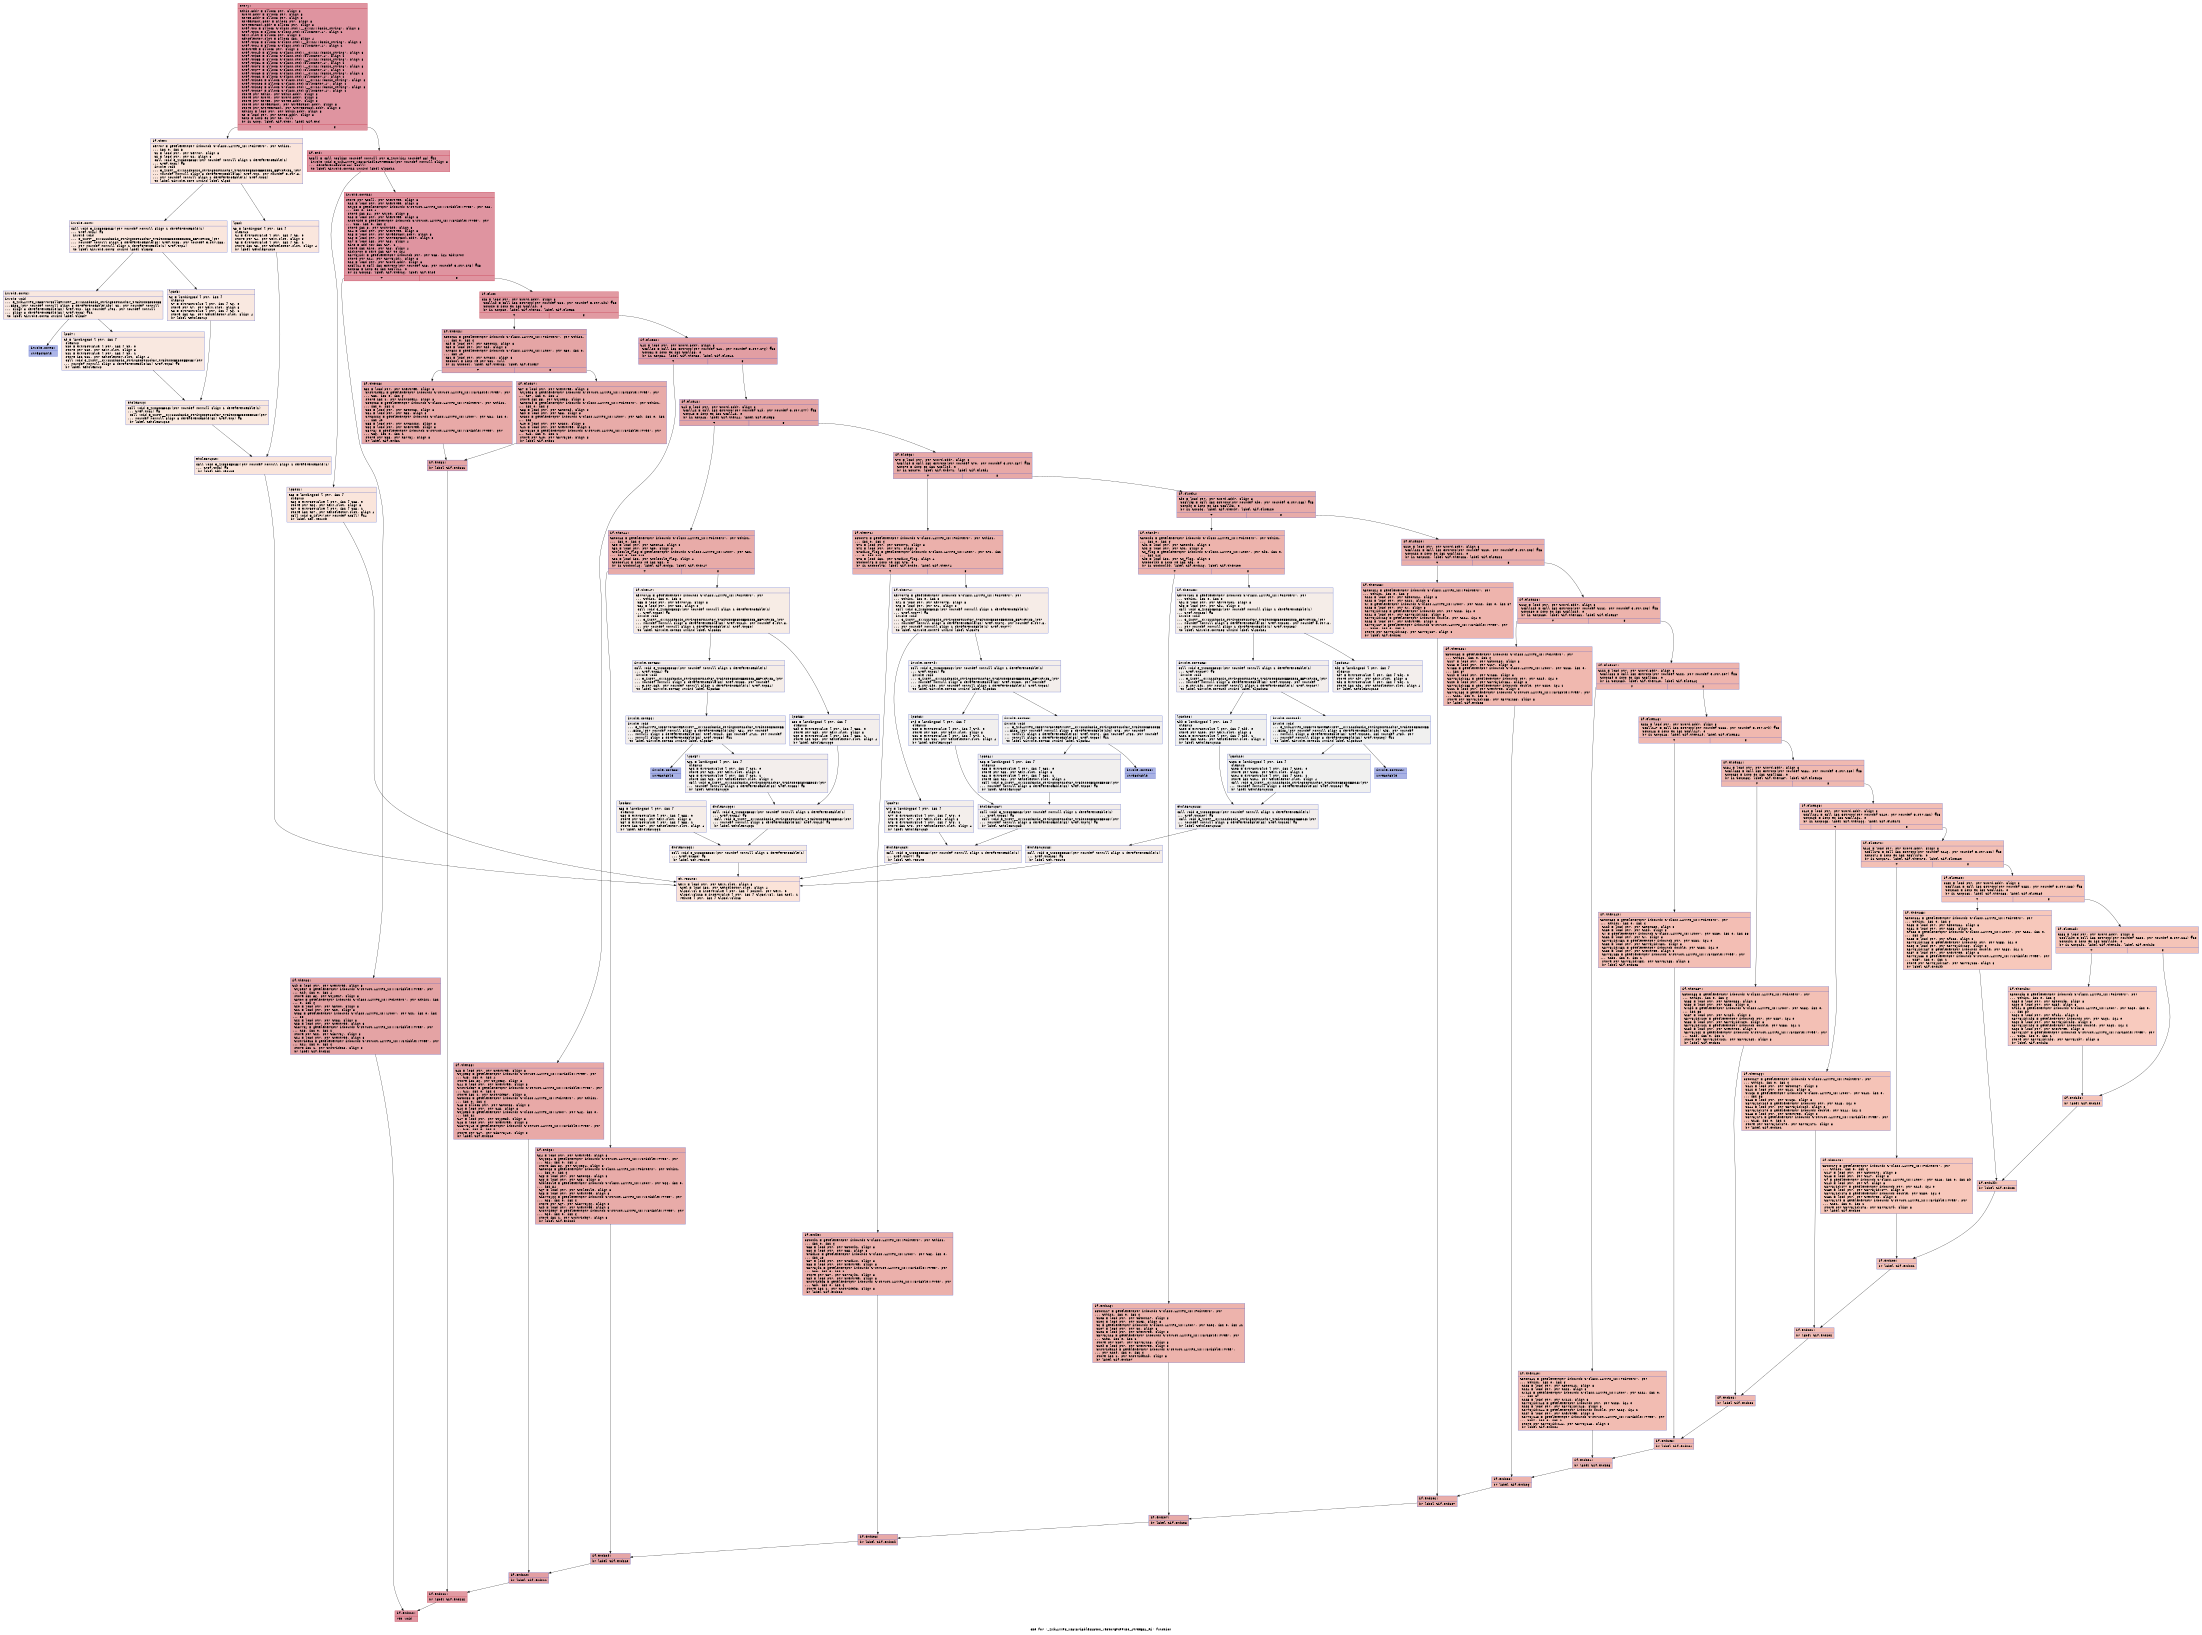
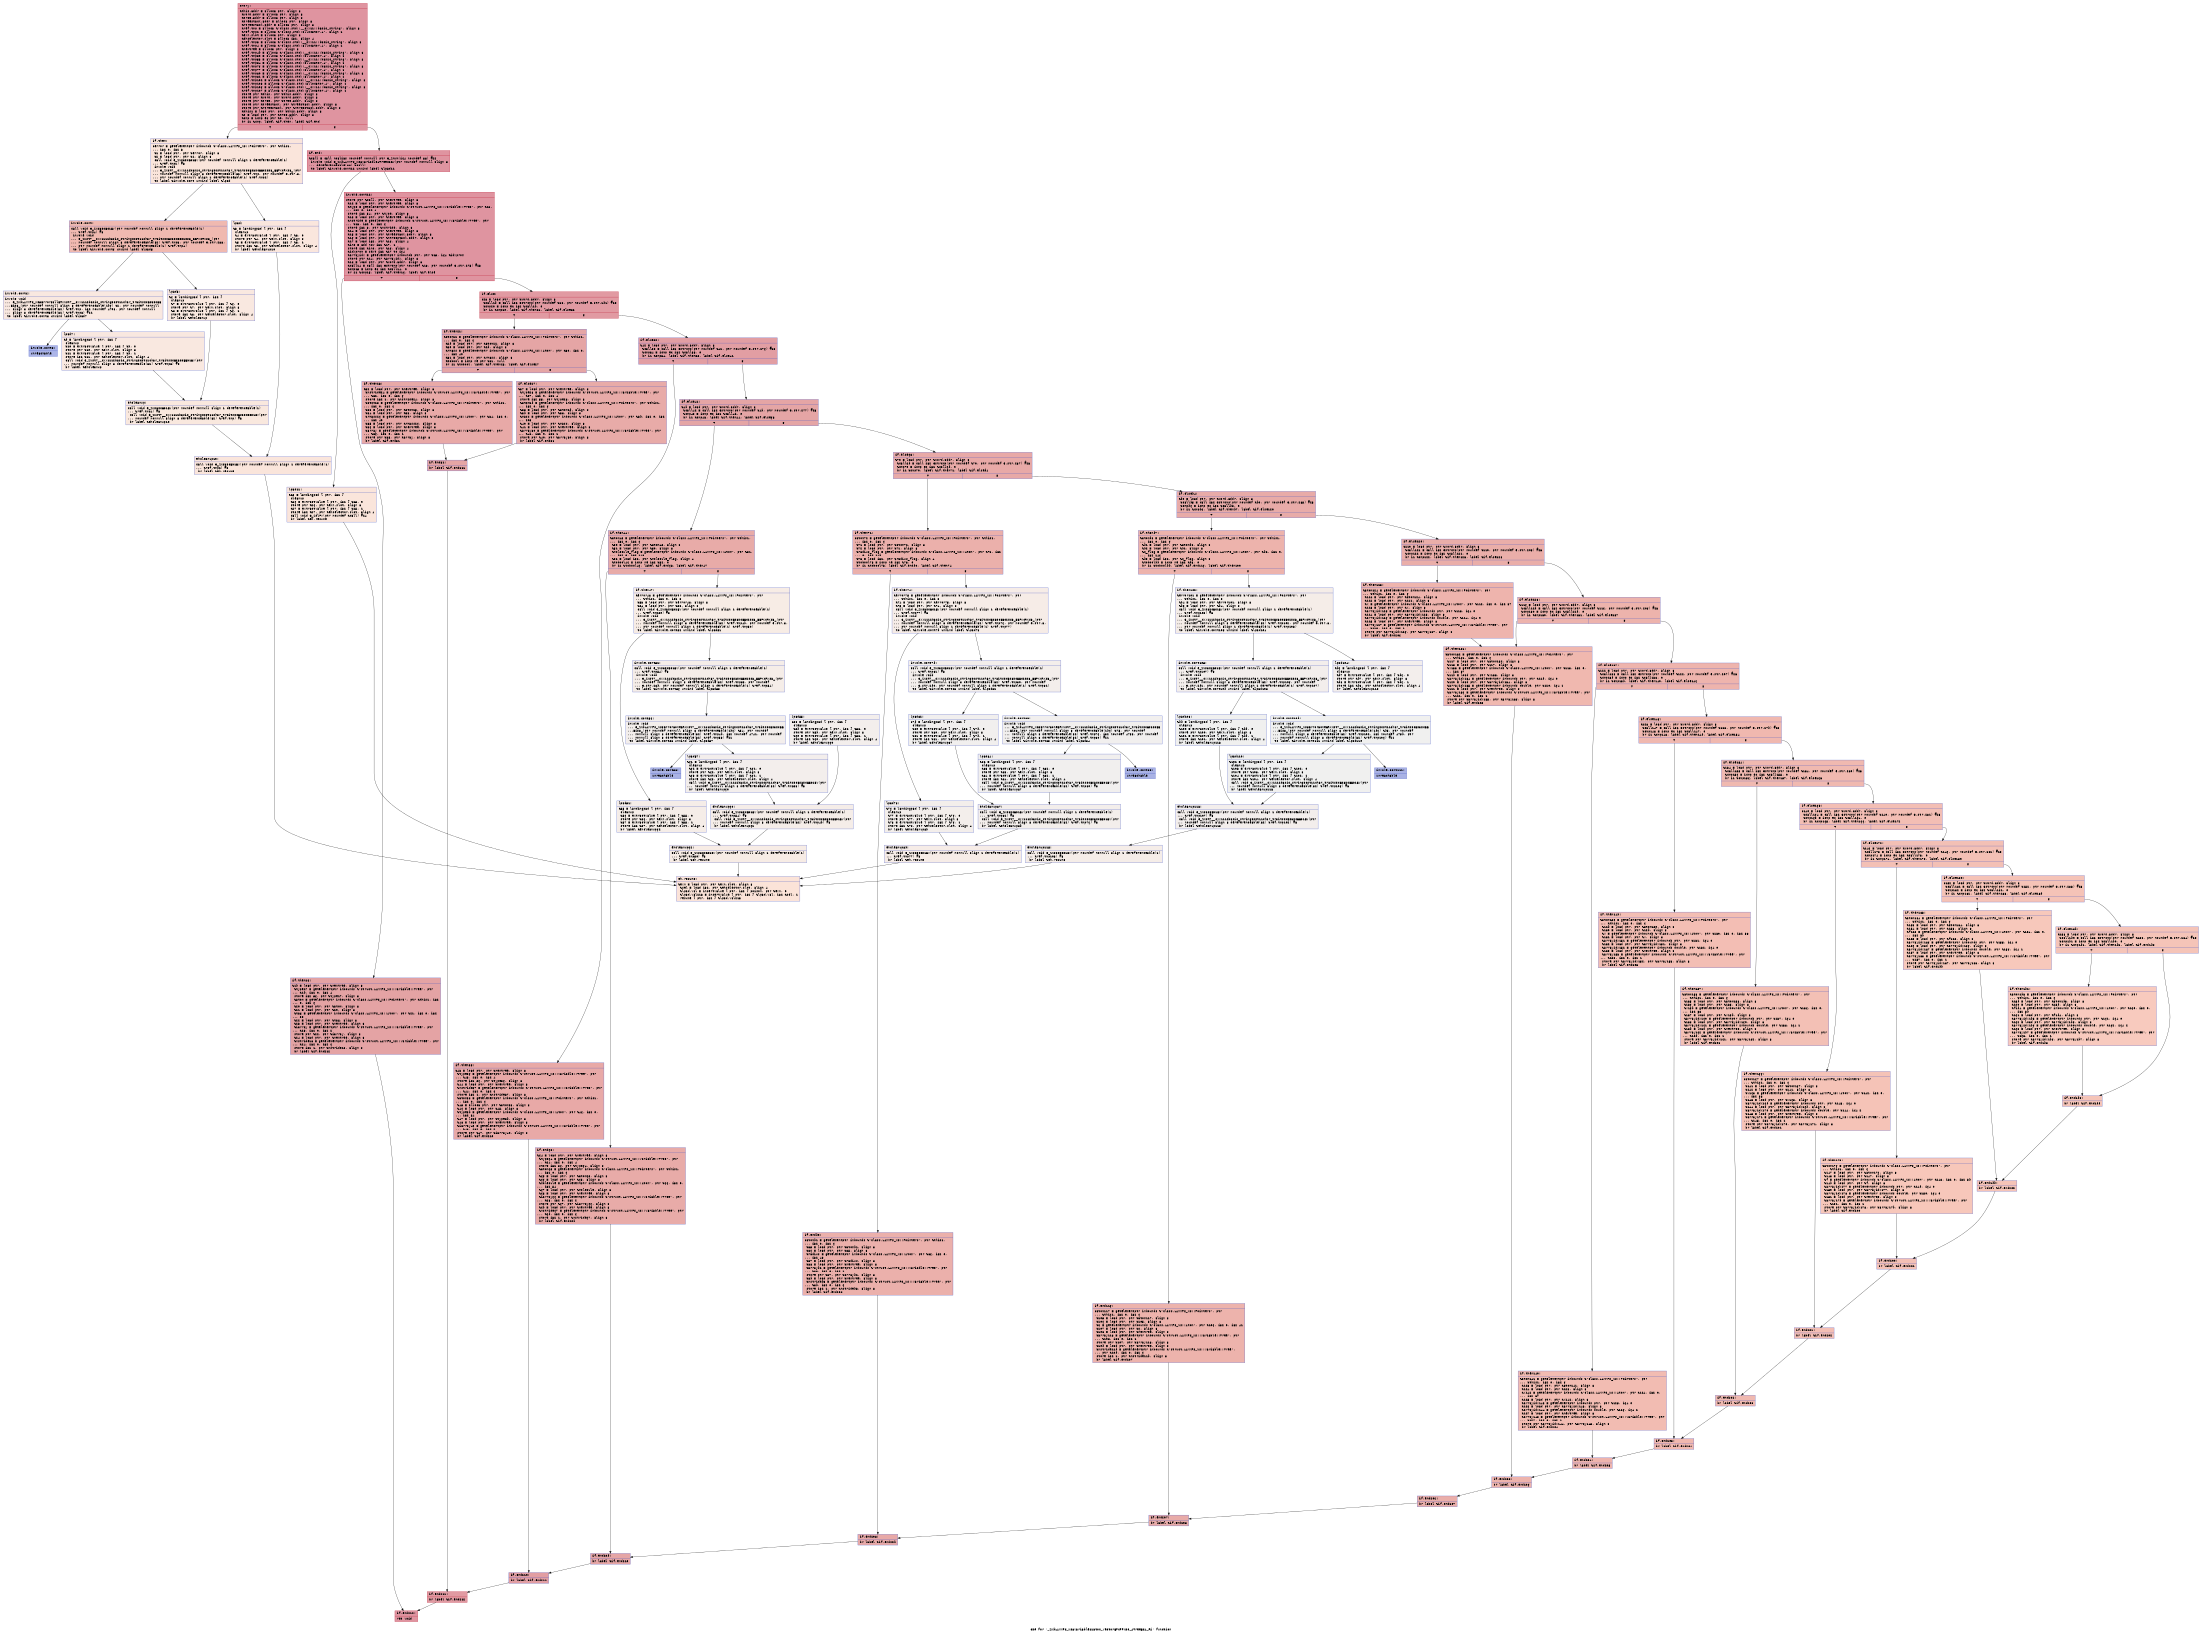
(148, 237) -> (148, 237)
(804, 668) -> (620, 715)
(1437, 1066) -> (1476, 642)
